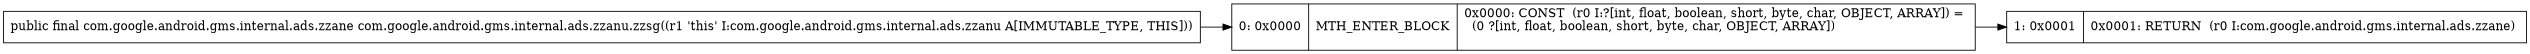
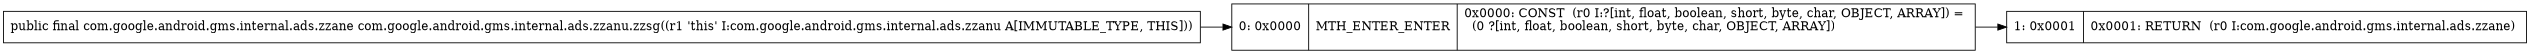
(1383, 27) -> (1383, 27)
